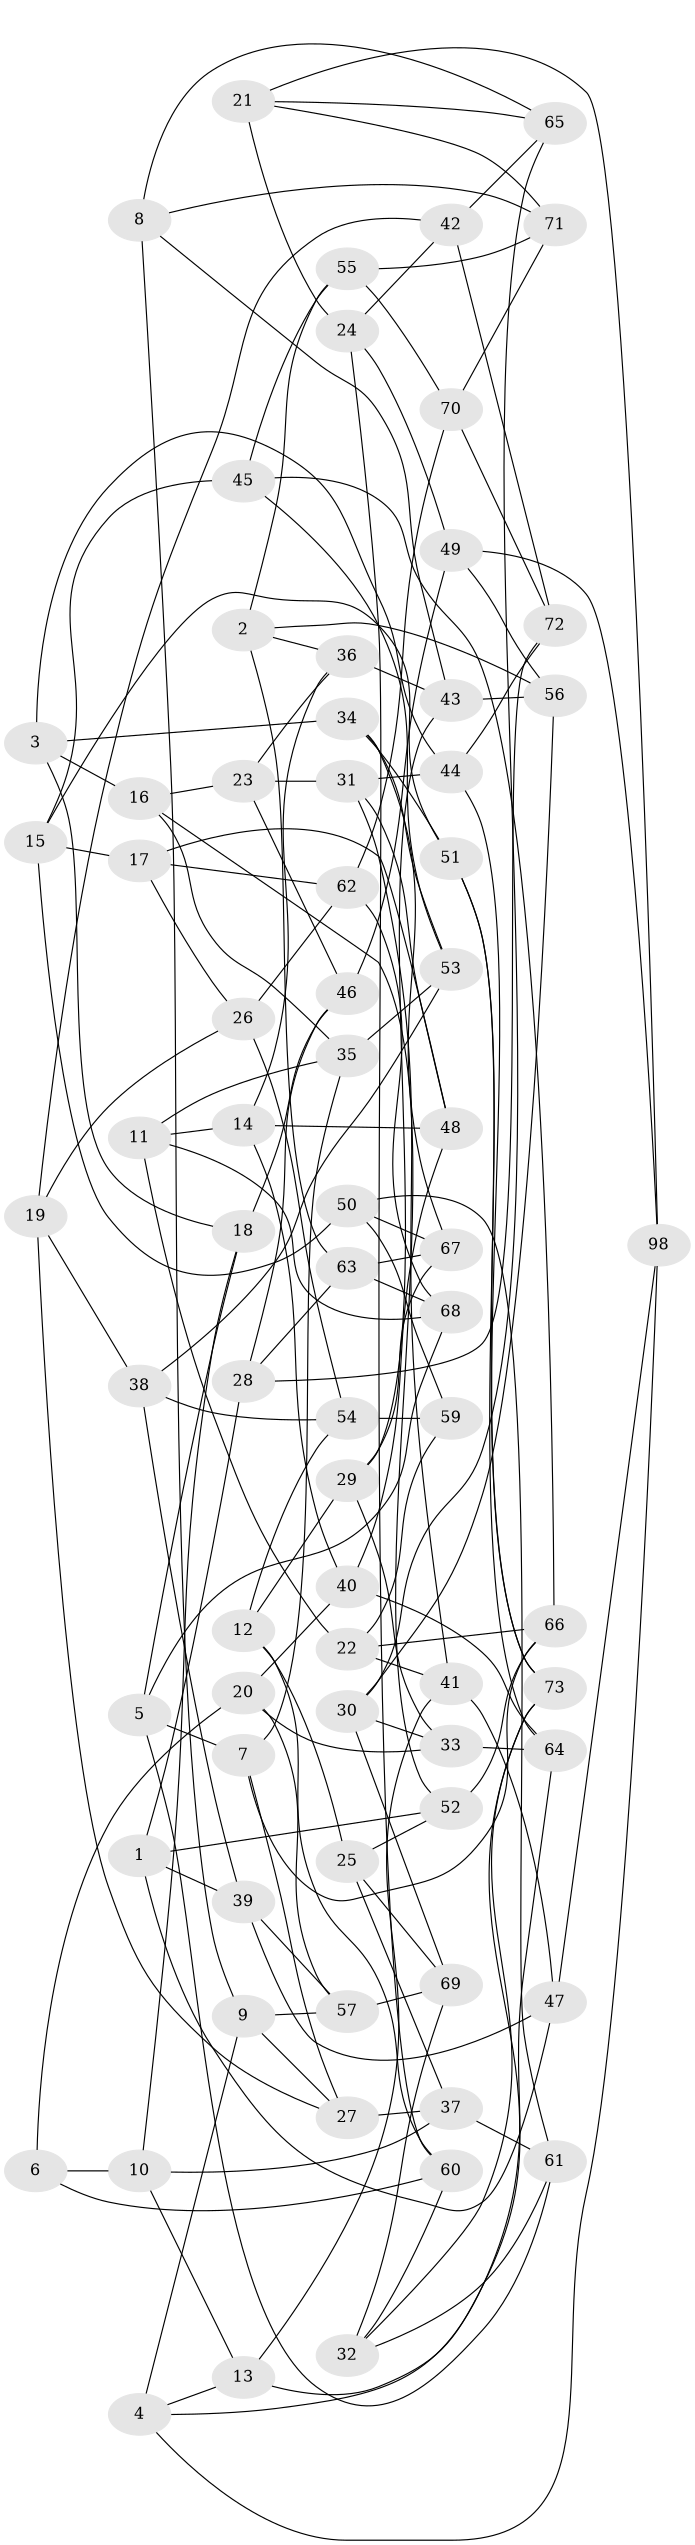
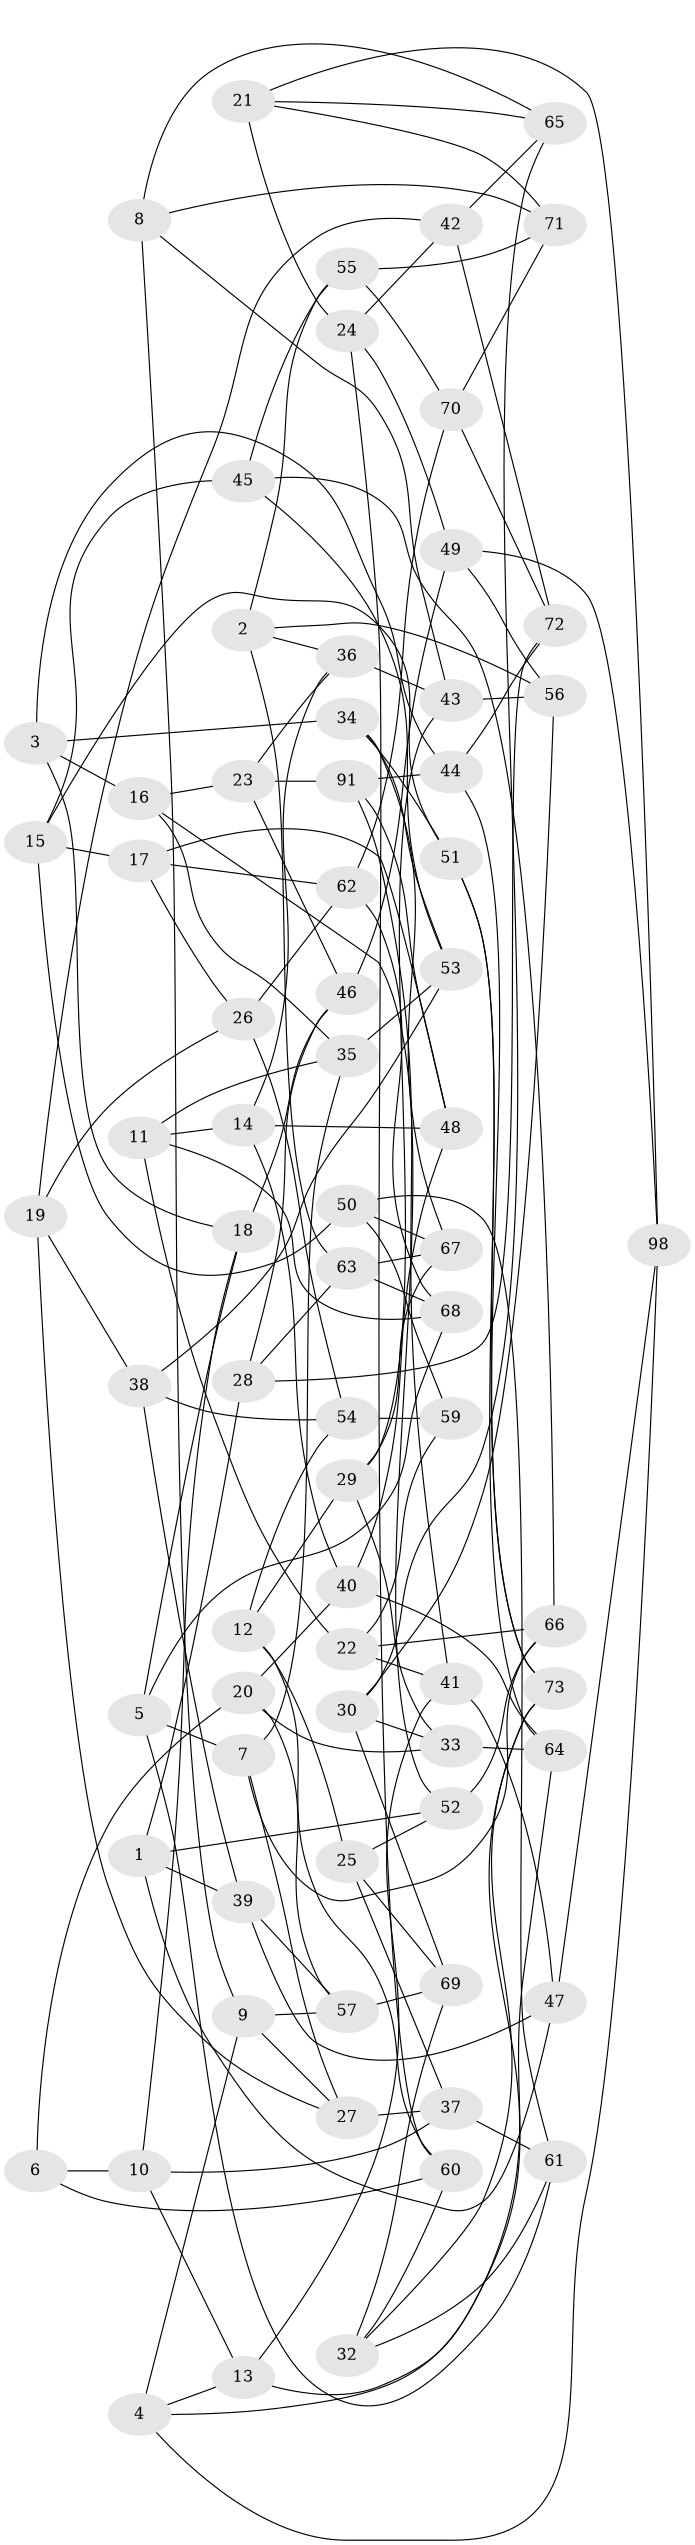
(347, 781) -> (347, 781)
